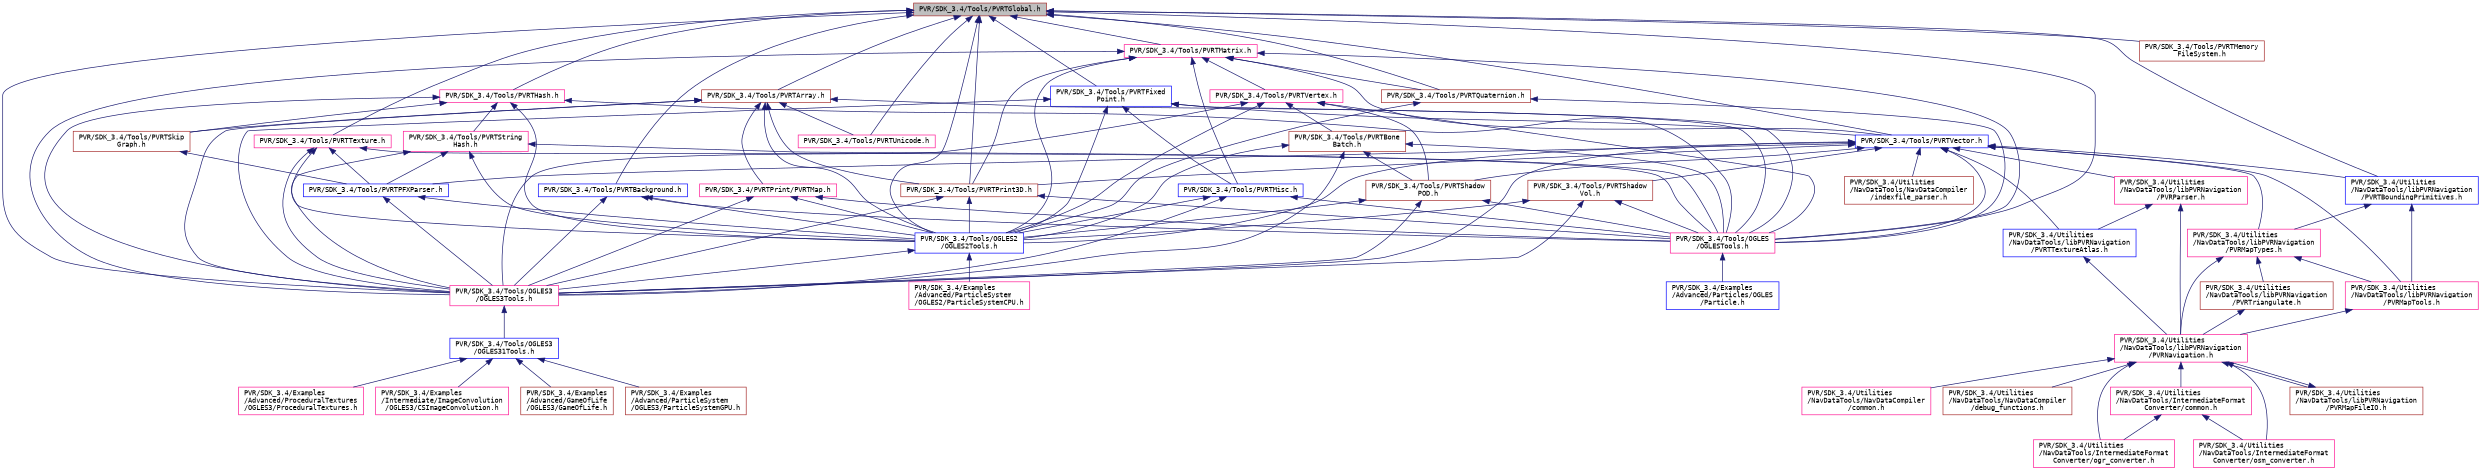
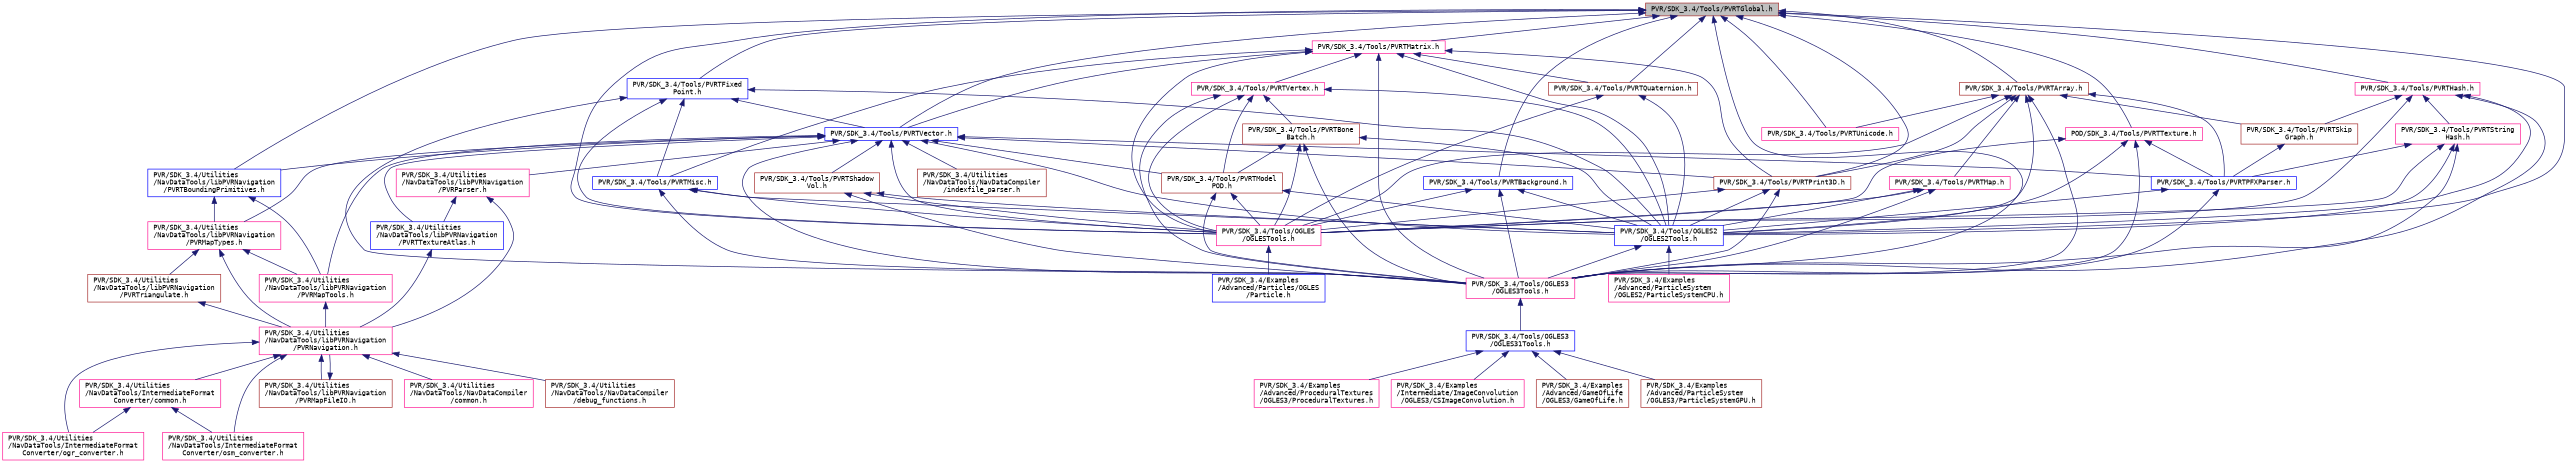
(2202, 51) -> none
none -> (2181, 110)
(323, 141) -> (2134, 134)
(768, 190) -> (1950, 183)
(1428, 190) -> (1222, 183)
